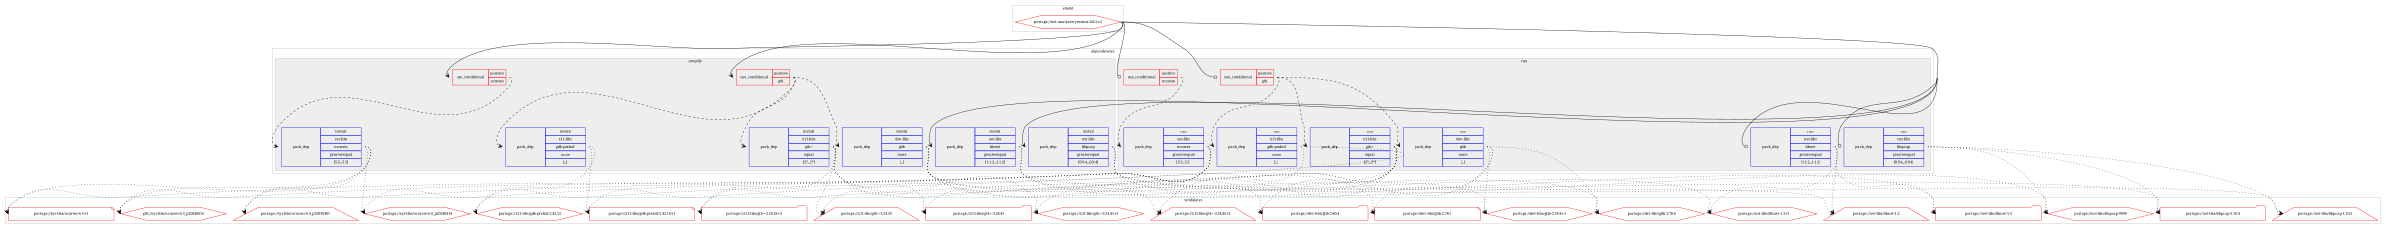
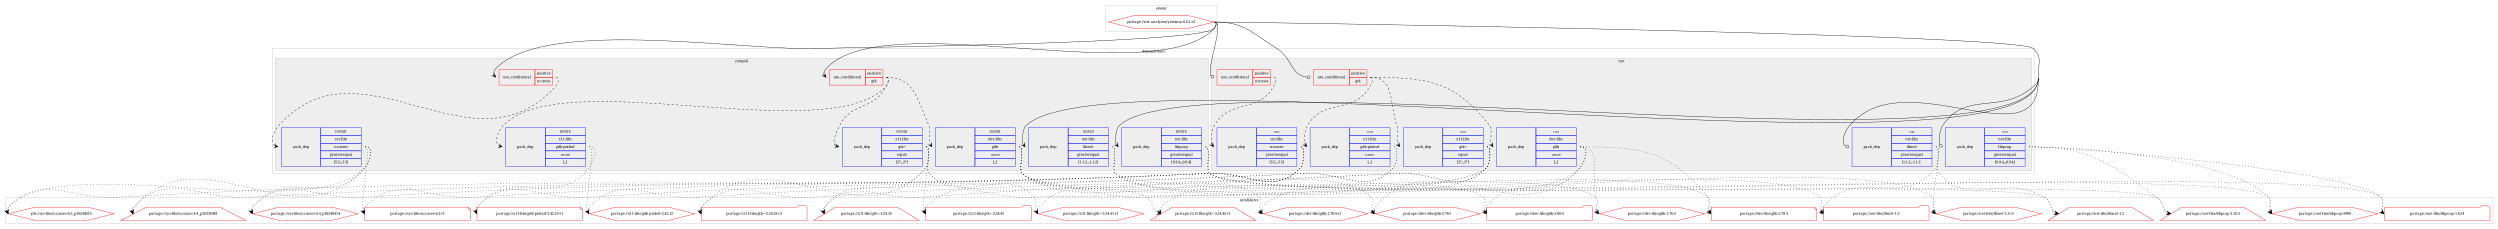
none -> (1652, 214)
